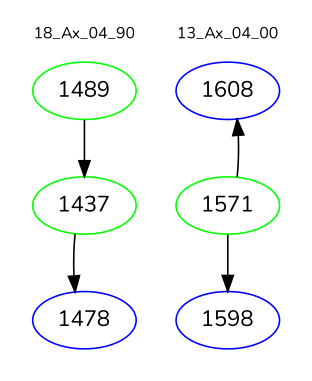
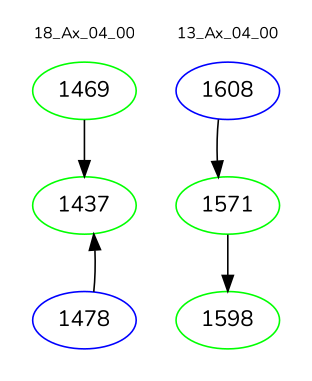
(84, 34) -> (84, 34)
(84, 91) -> (84, 91)
(238, 156) -> (217, 140)
(74, 255) -> (95, 271)
(228, 320) -> (228, 320)
